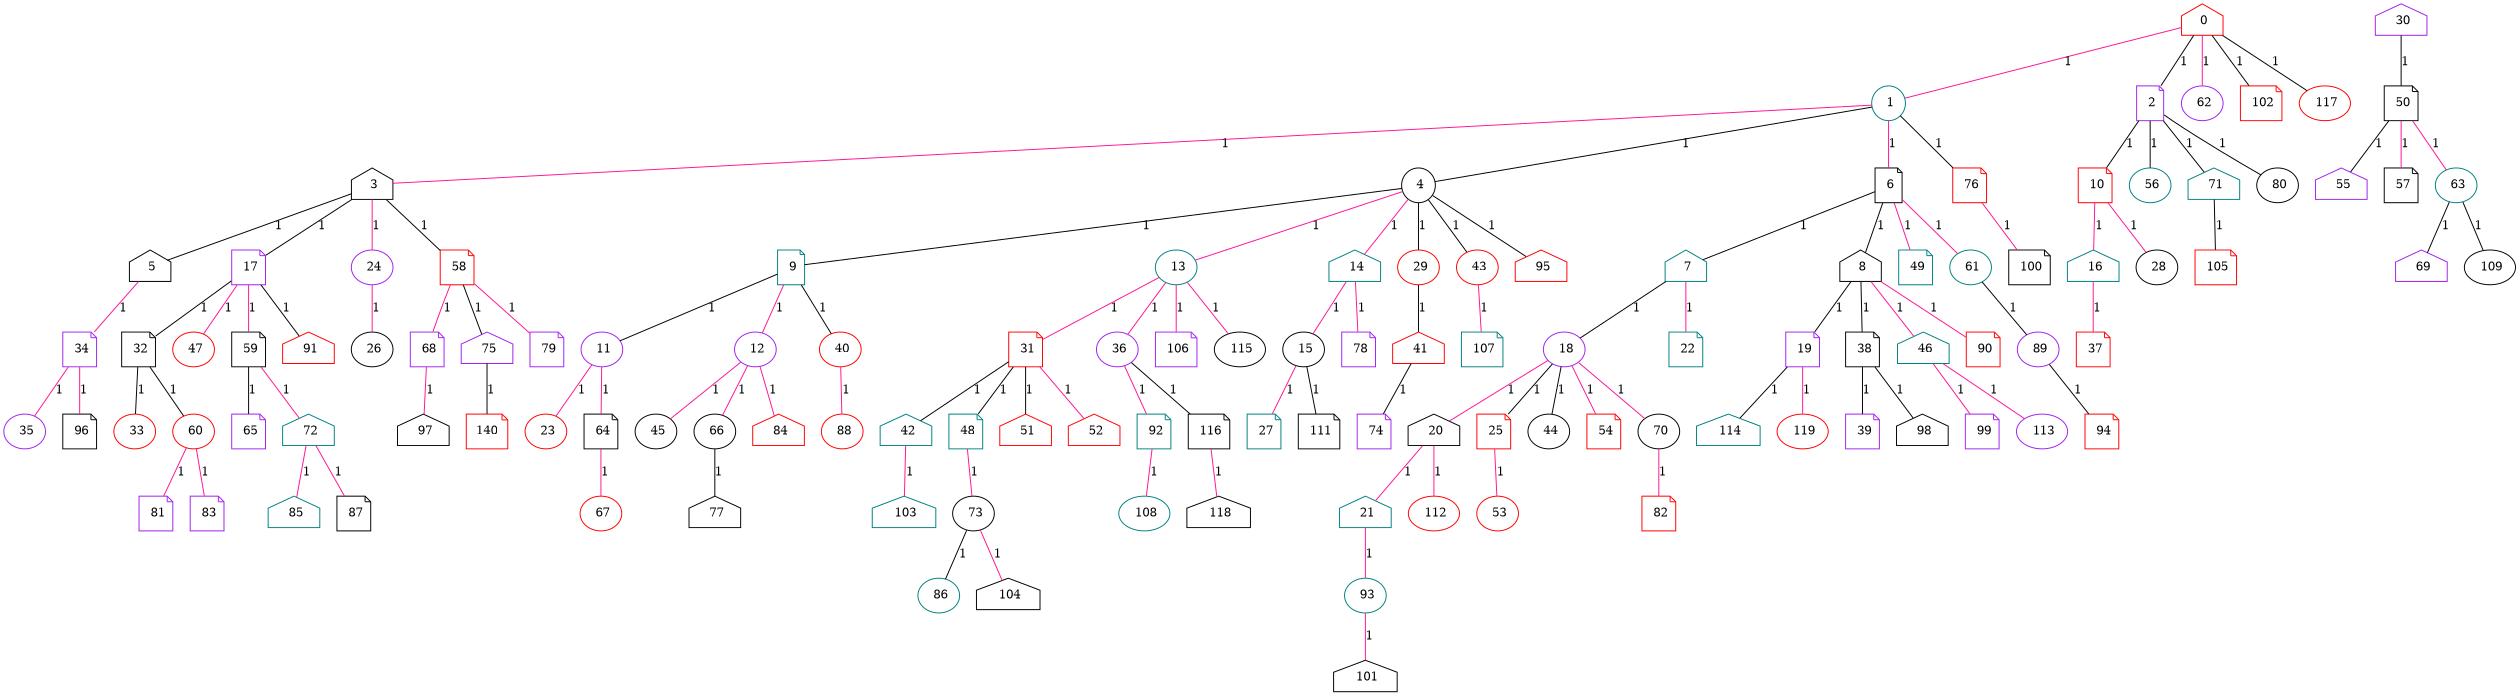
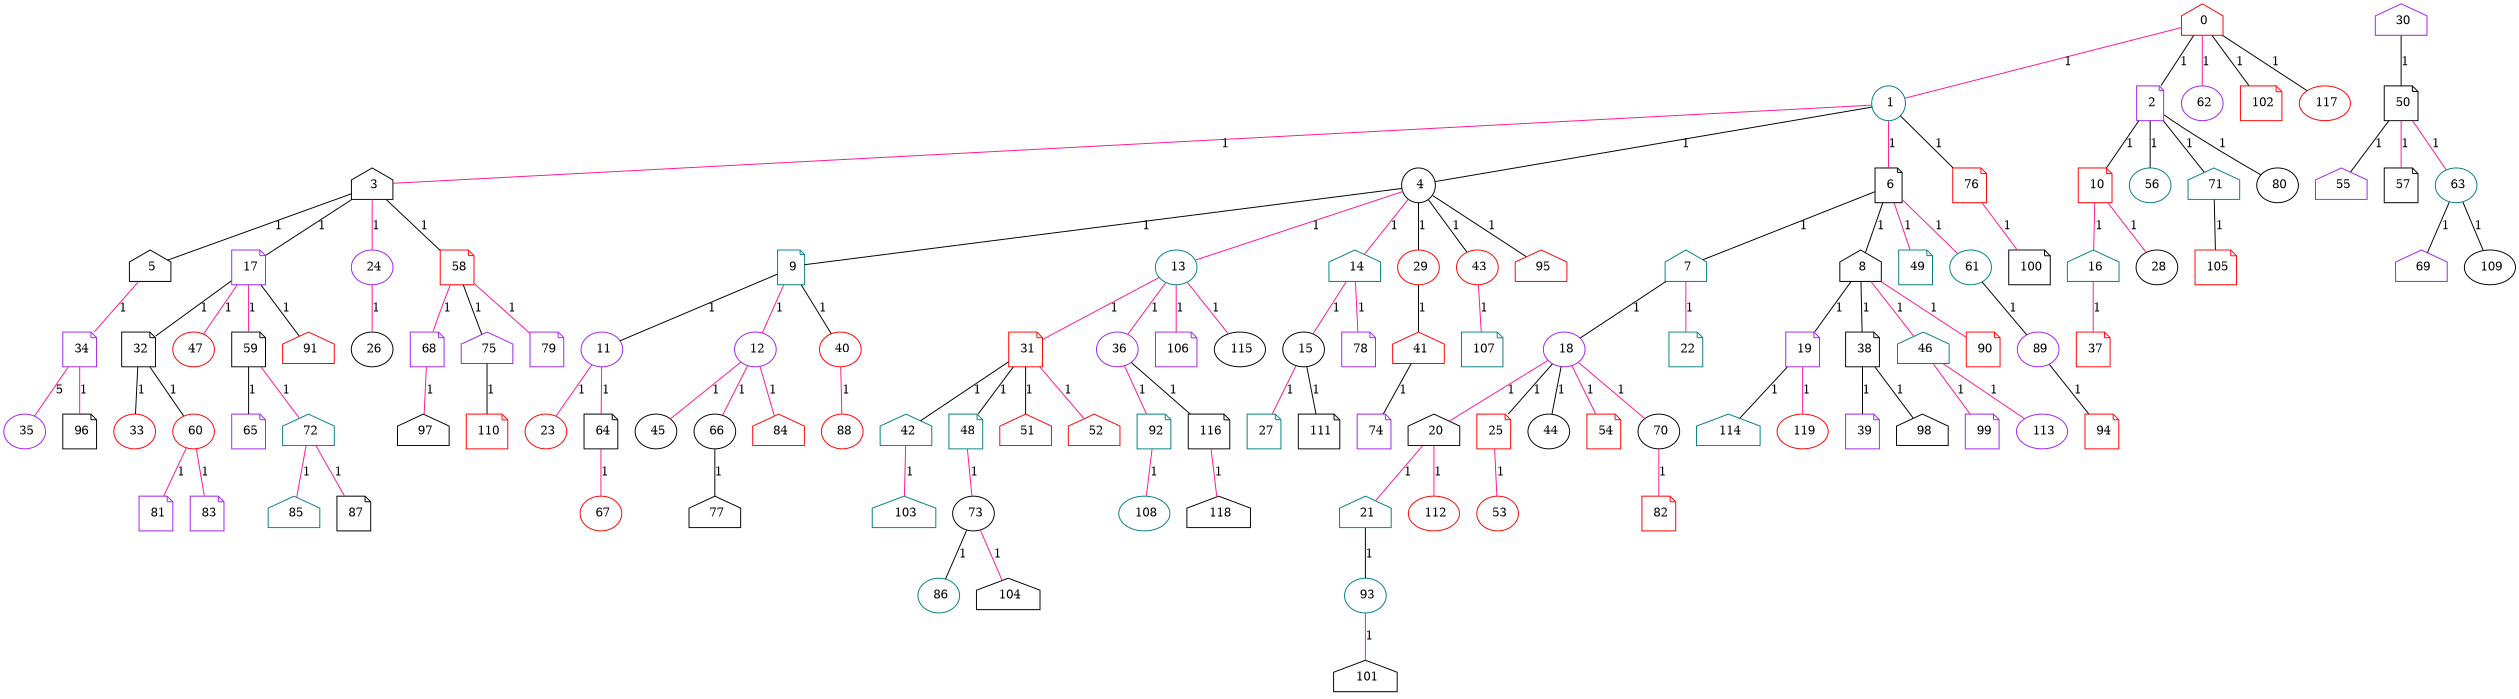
(59, 390) -> (59, 390)
(487, 431) -> (487, 431)
(1365, 553) -> (1365, 553)
